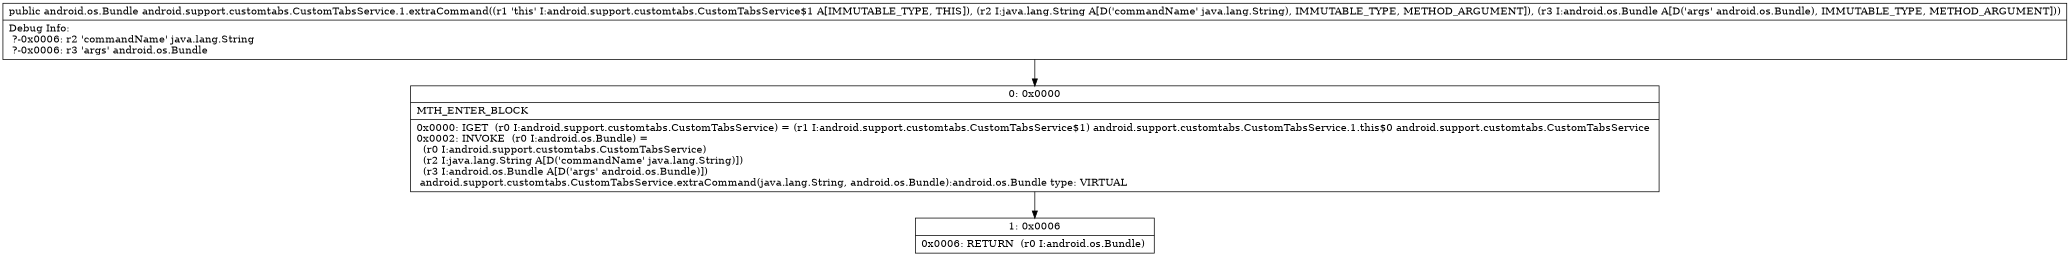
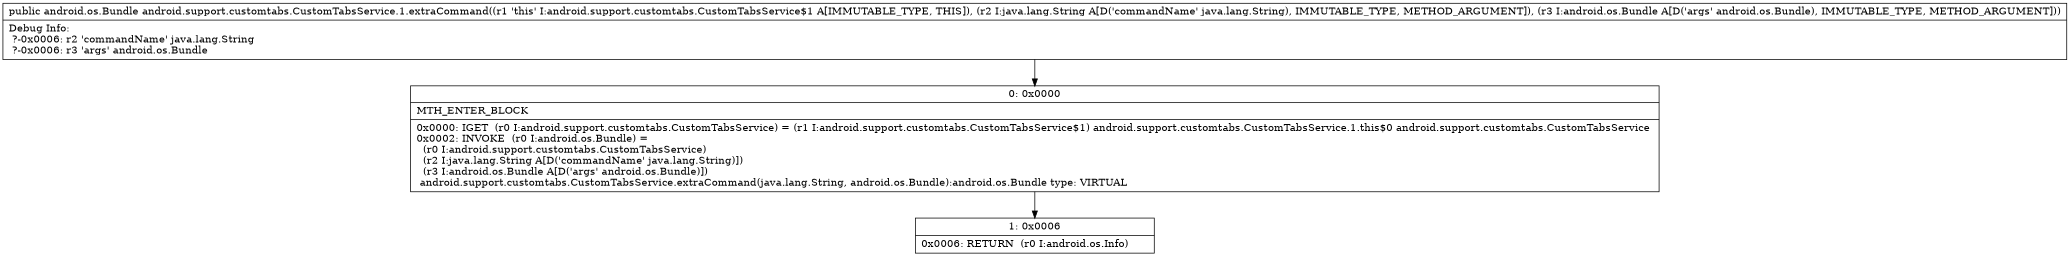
(1035, 244) -> (1027, 244)
